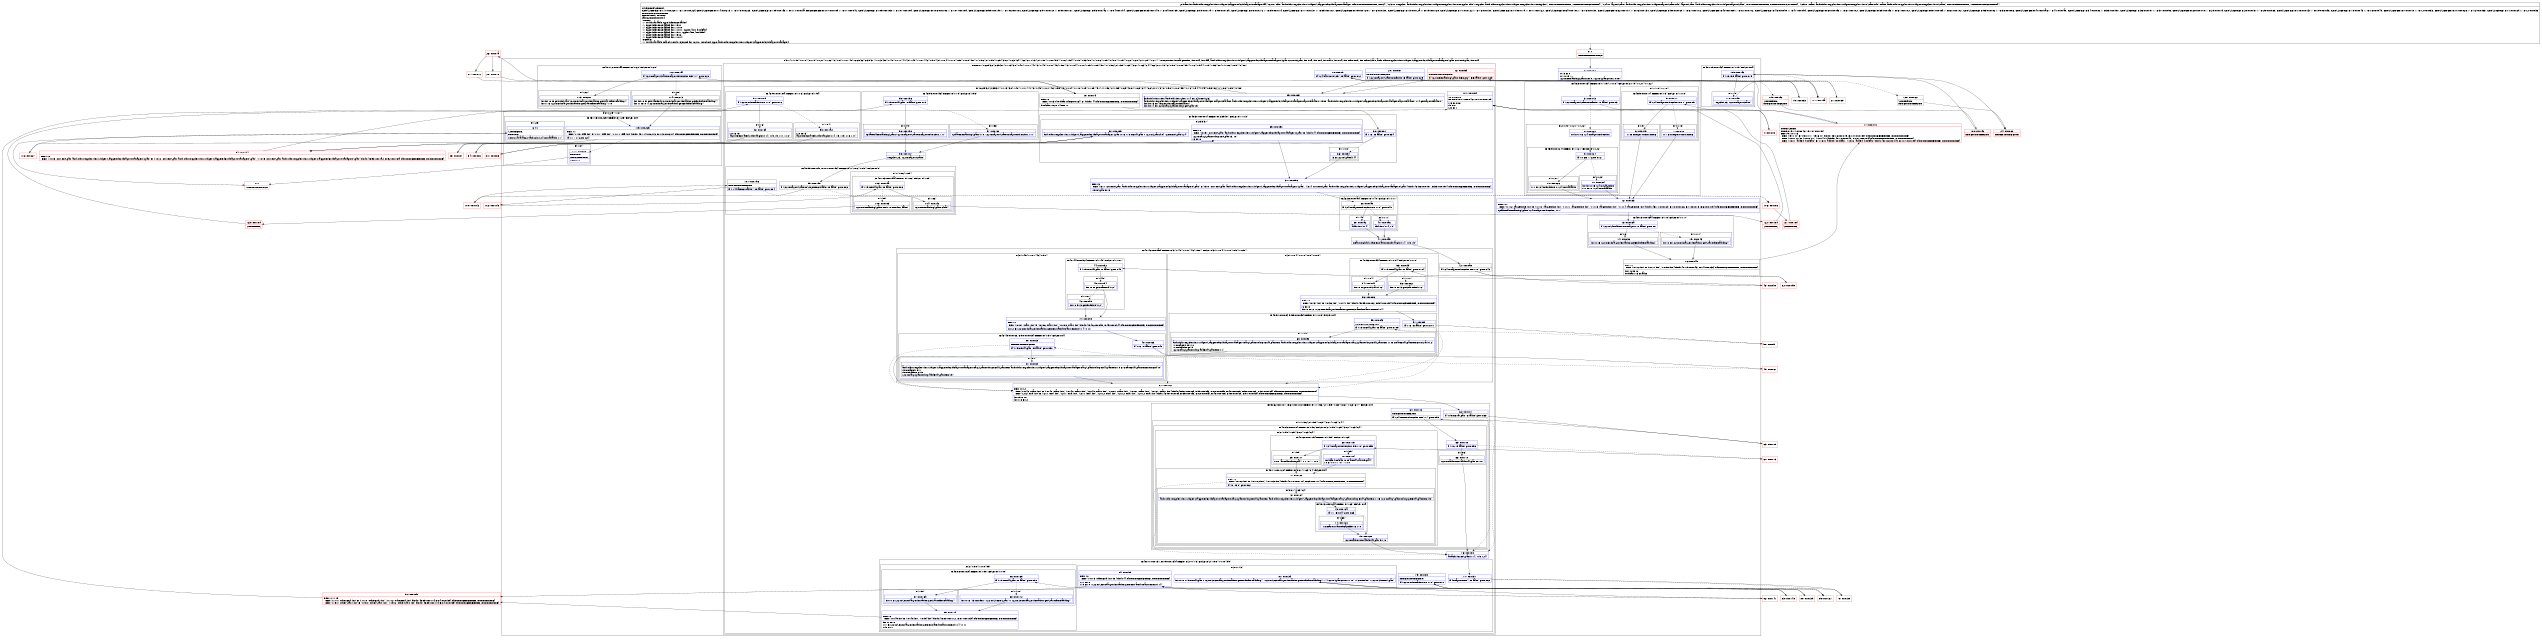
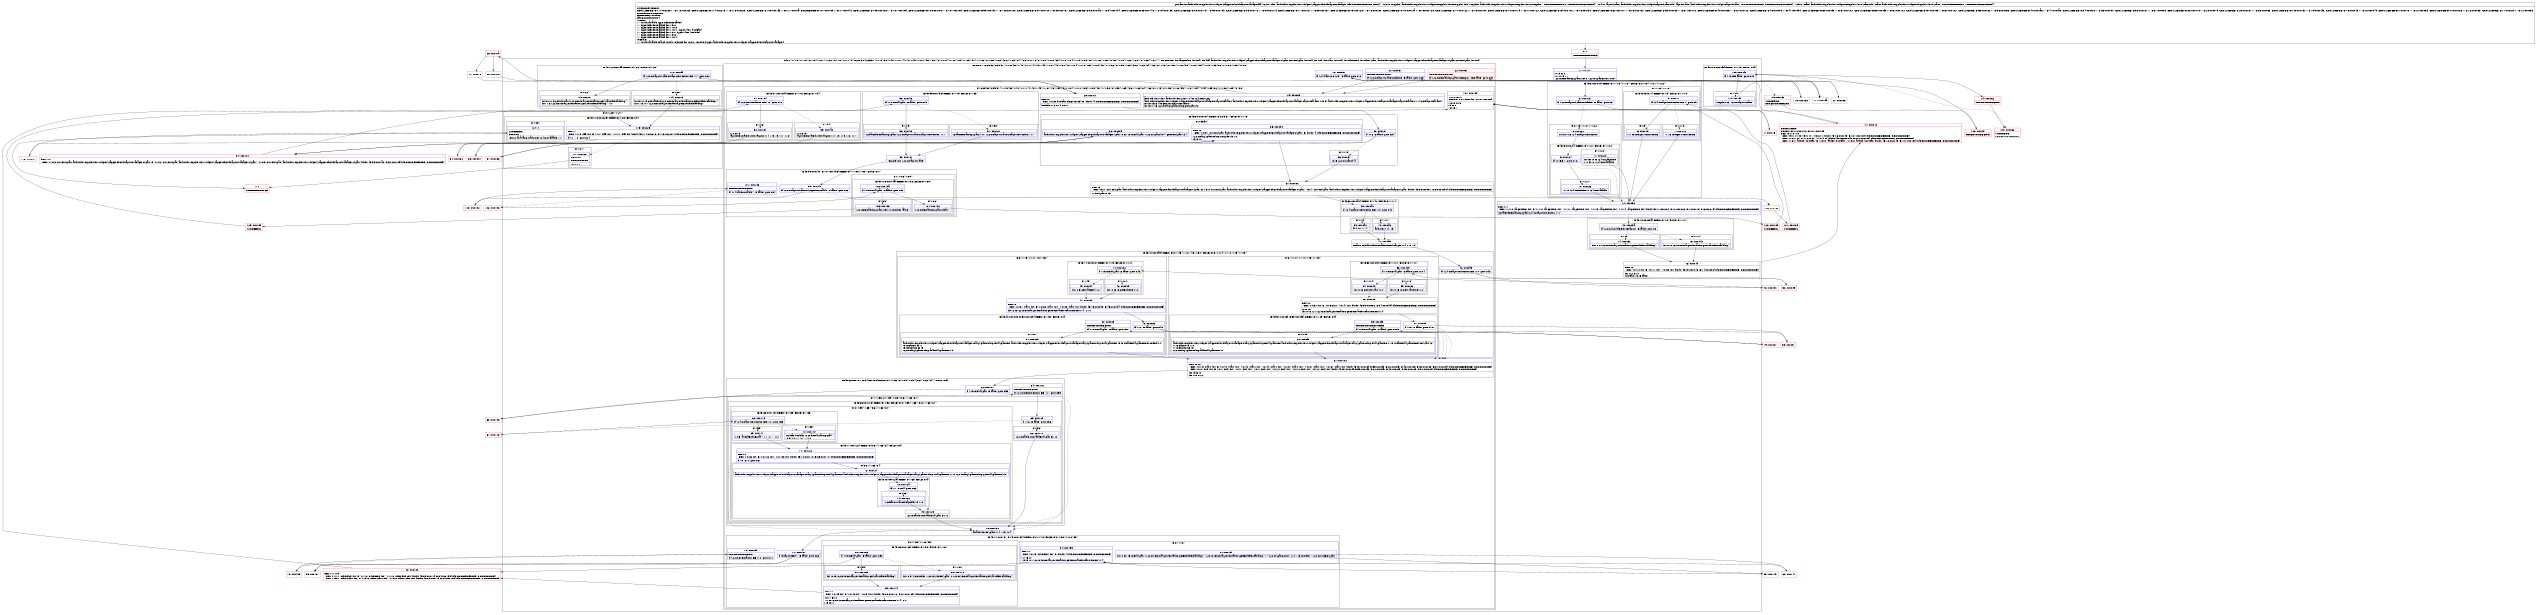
(1969, 108) -> (1997, 116)
(1594, 169) -> (1606, 169)
(603, 197) -> (615, 199)
(1094, 293) -> (1121, 278)
(1367, 324) -> (1370, 326)
(1579, 335) -> (1597, 332)
(1409, 362) -> (1447, 332)
(1807, 599) -> none
